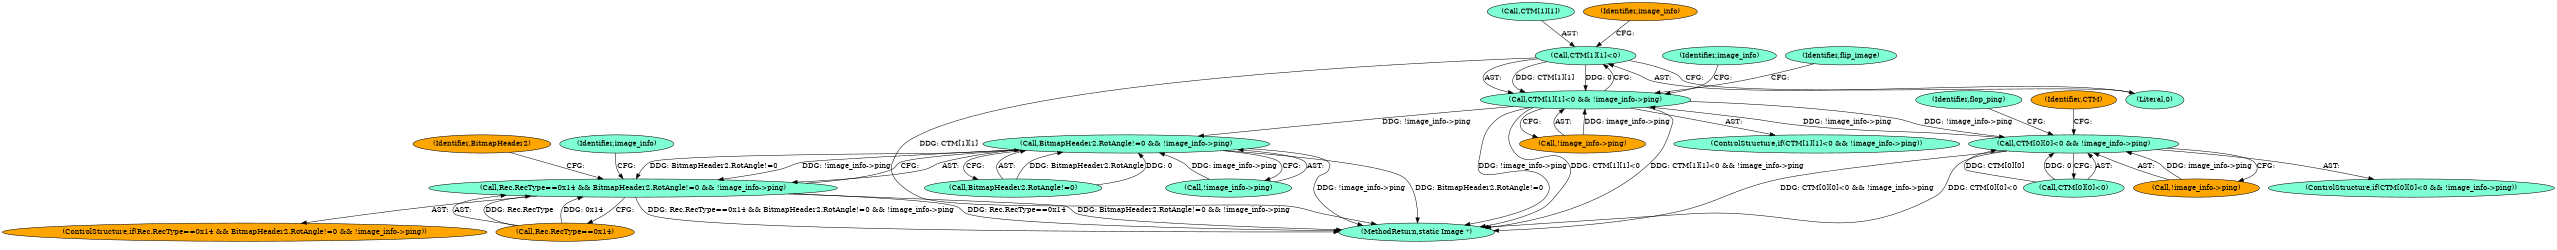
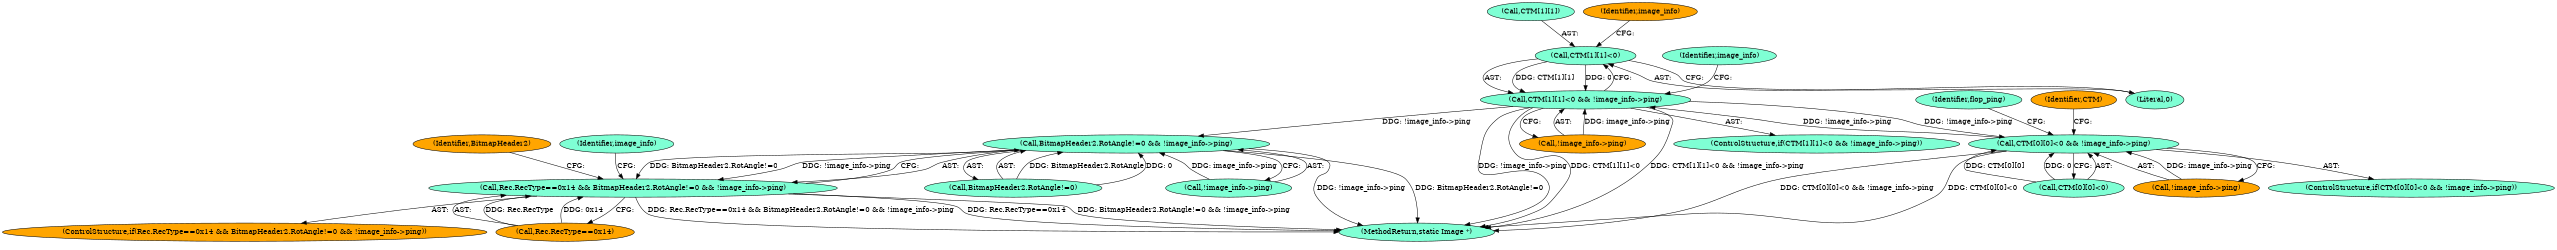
(1841, 56) -> none
(958, 121) -> none
(976, 166) -> (976, 166)
